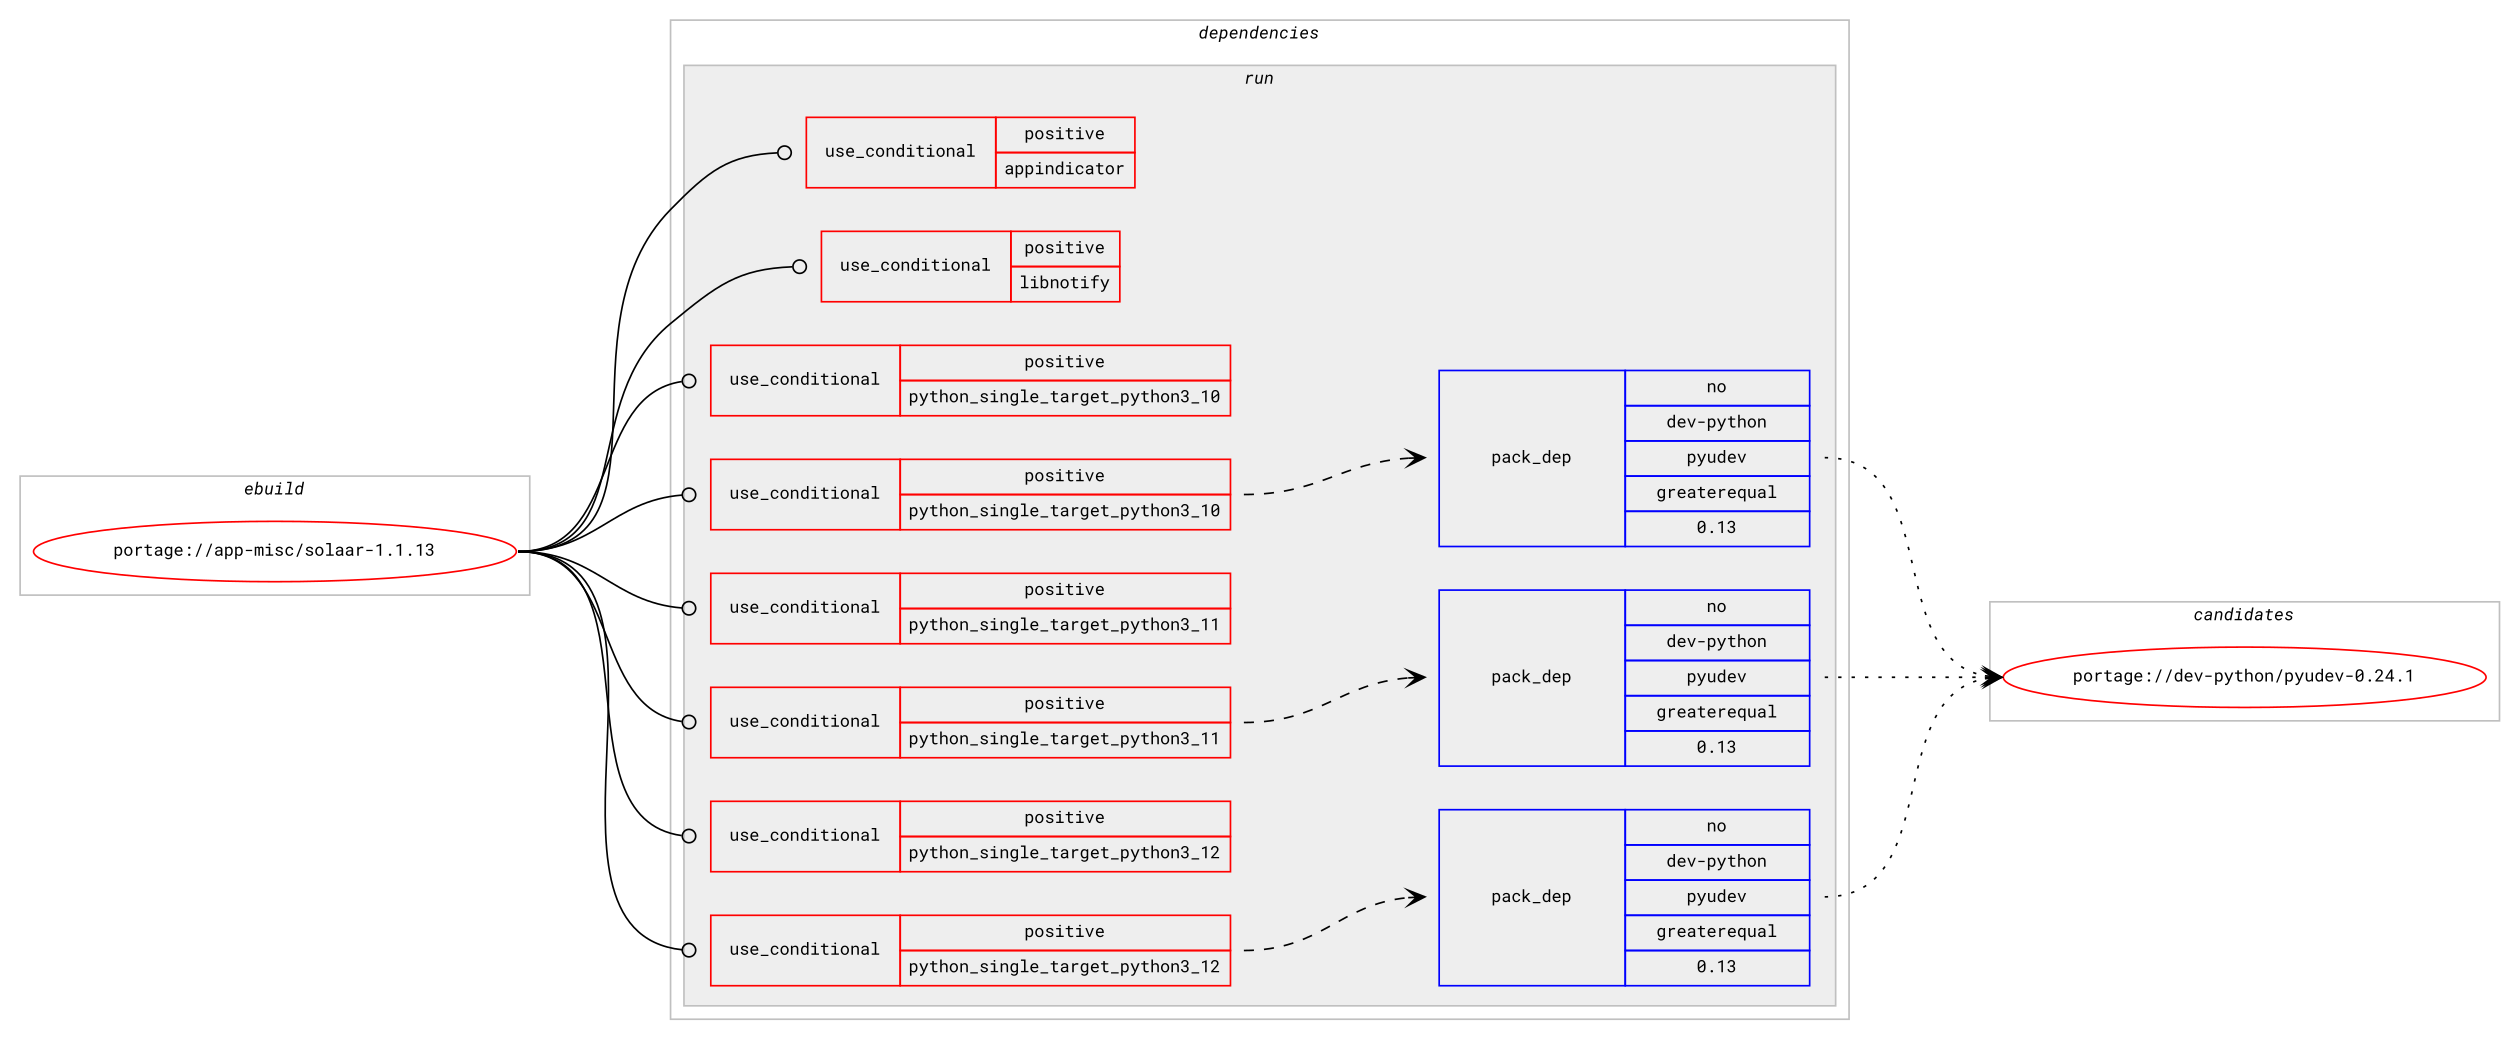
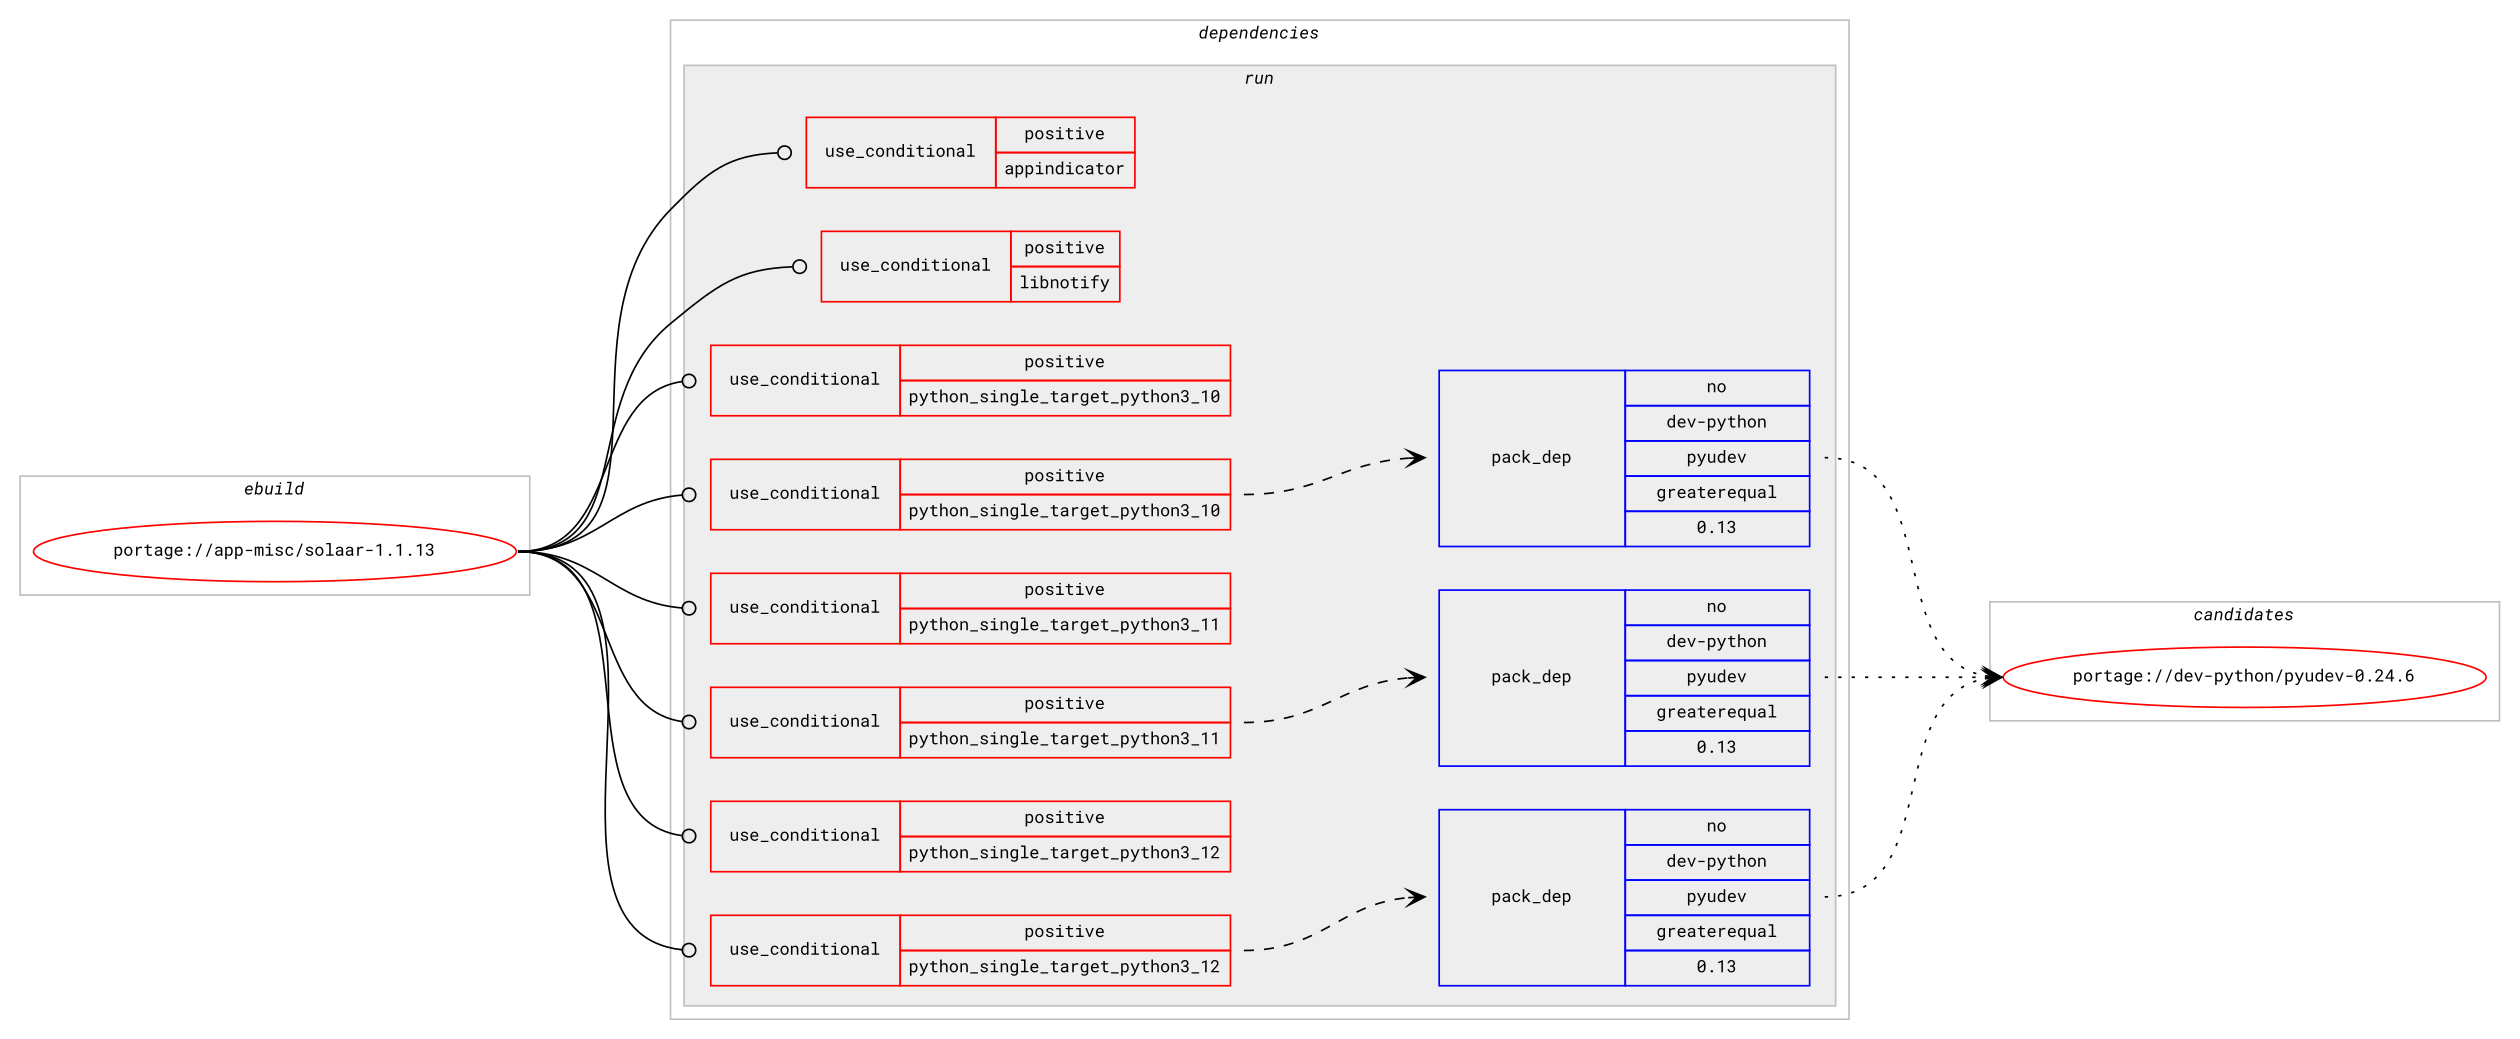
(2245, 677) -> (2245, 677)
